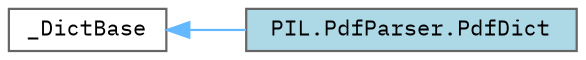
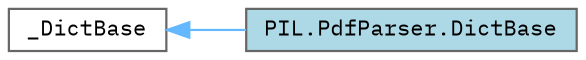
(411, 30) -> (411, 30)
